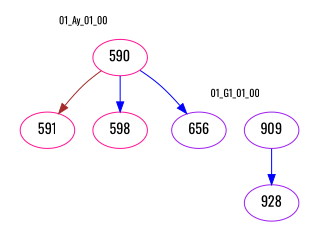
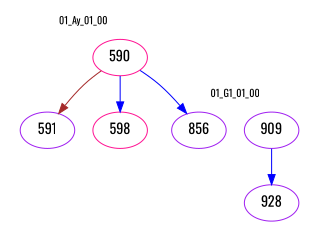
(47, 130) -> (47, 130)
(199, 130) -> (199, 130)
